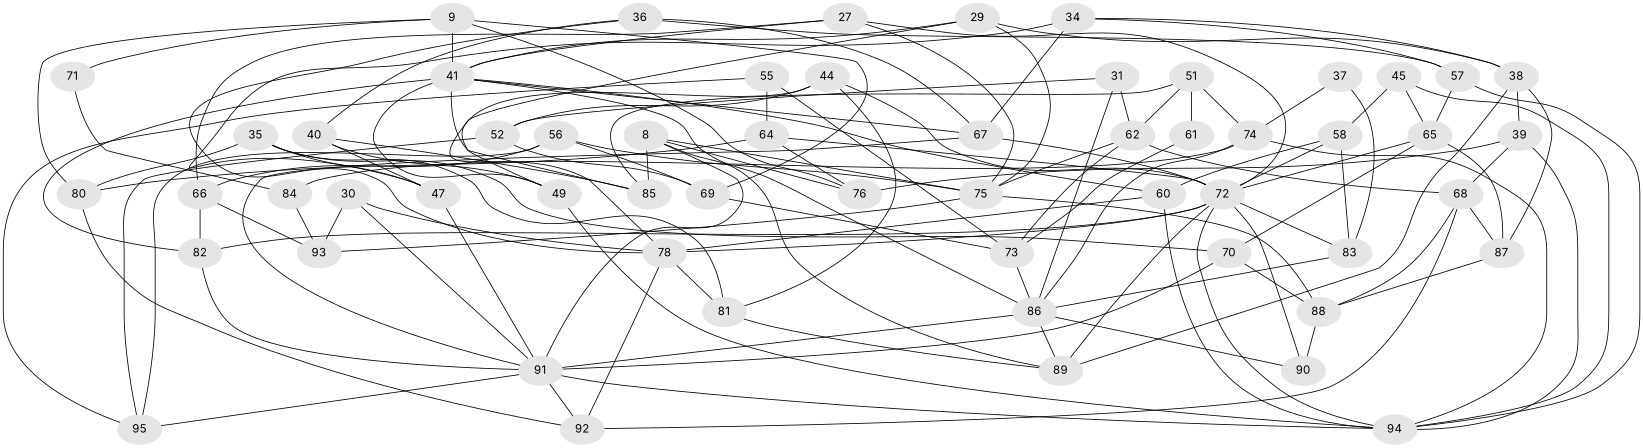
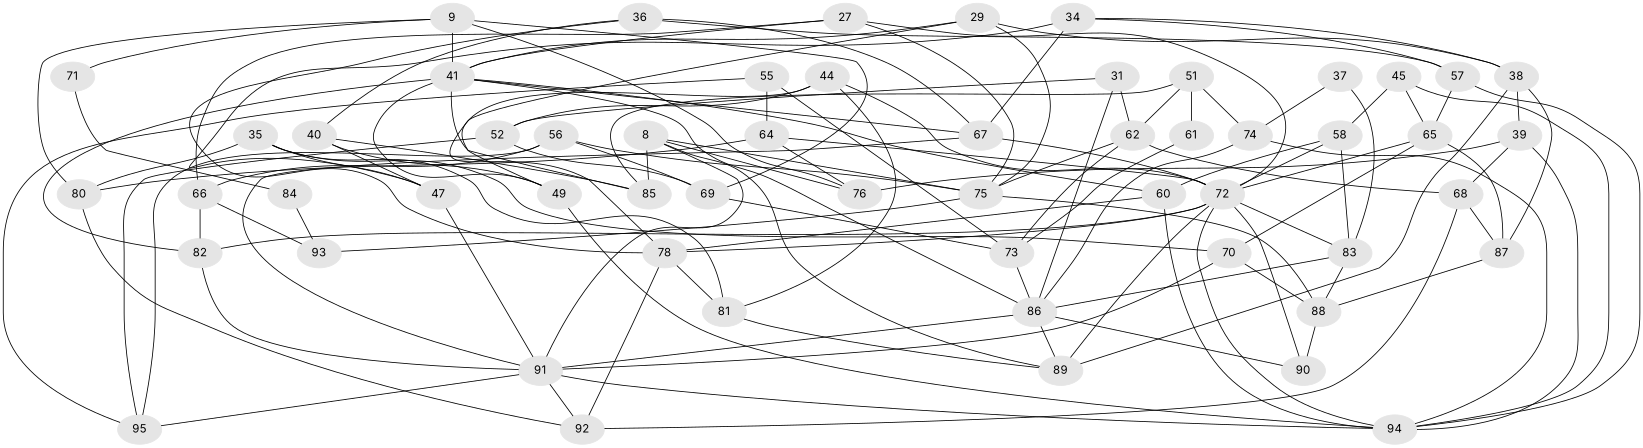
(863, 167) -> none
(349, 194) -> none
(1406, 268) -> (1338, 276)
